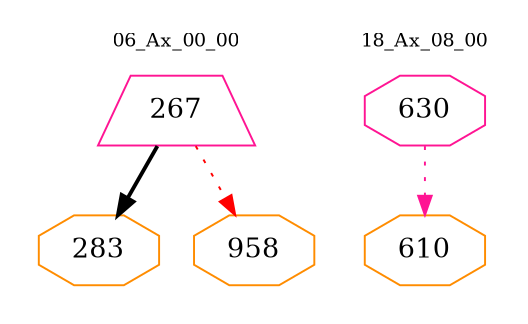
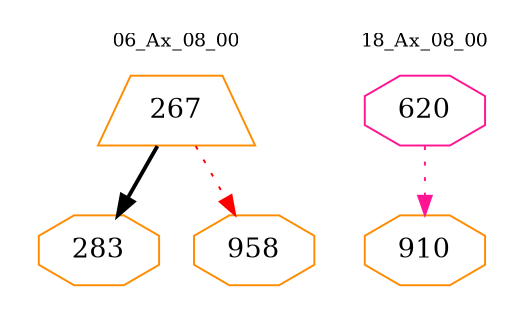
(177, 42) -> (177, 42)
(177, 111) -> (177, 111)
(425, 111) -> (425, 111)
(425, 250) -> (425, 250)
